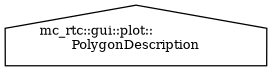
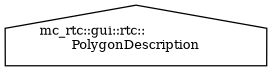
(136, 39) -> (136, 39)
